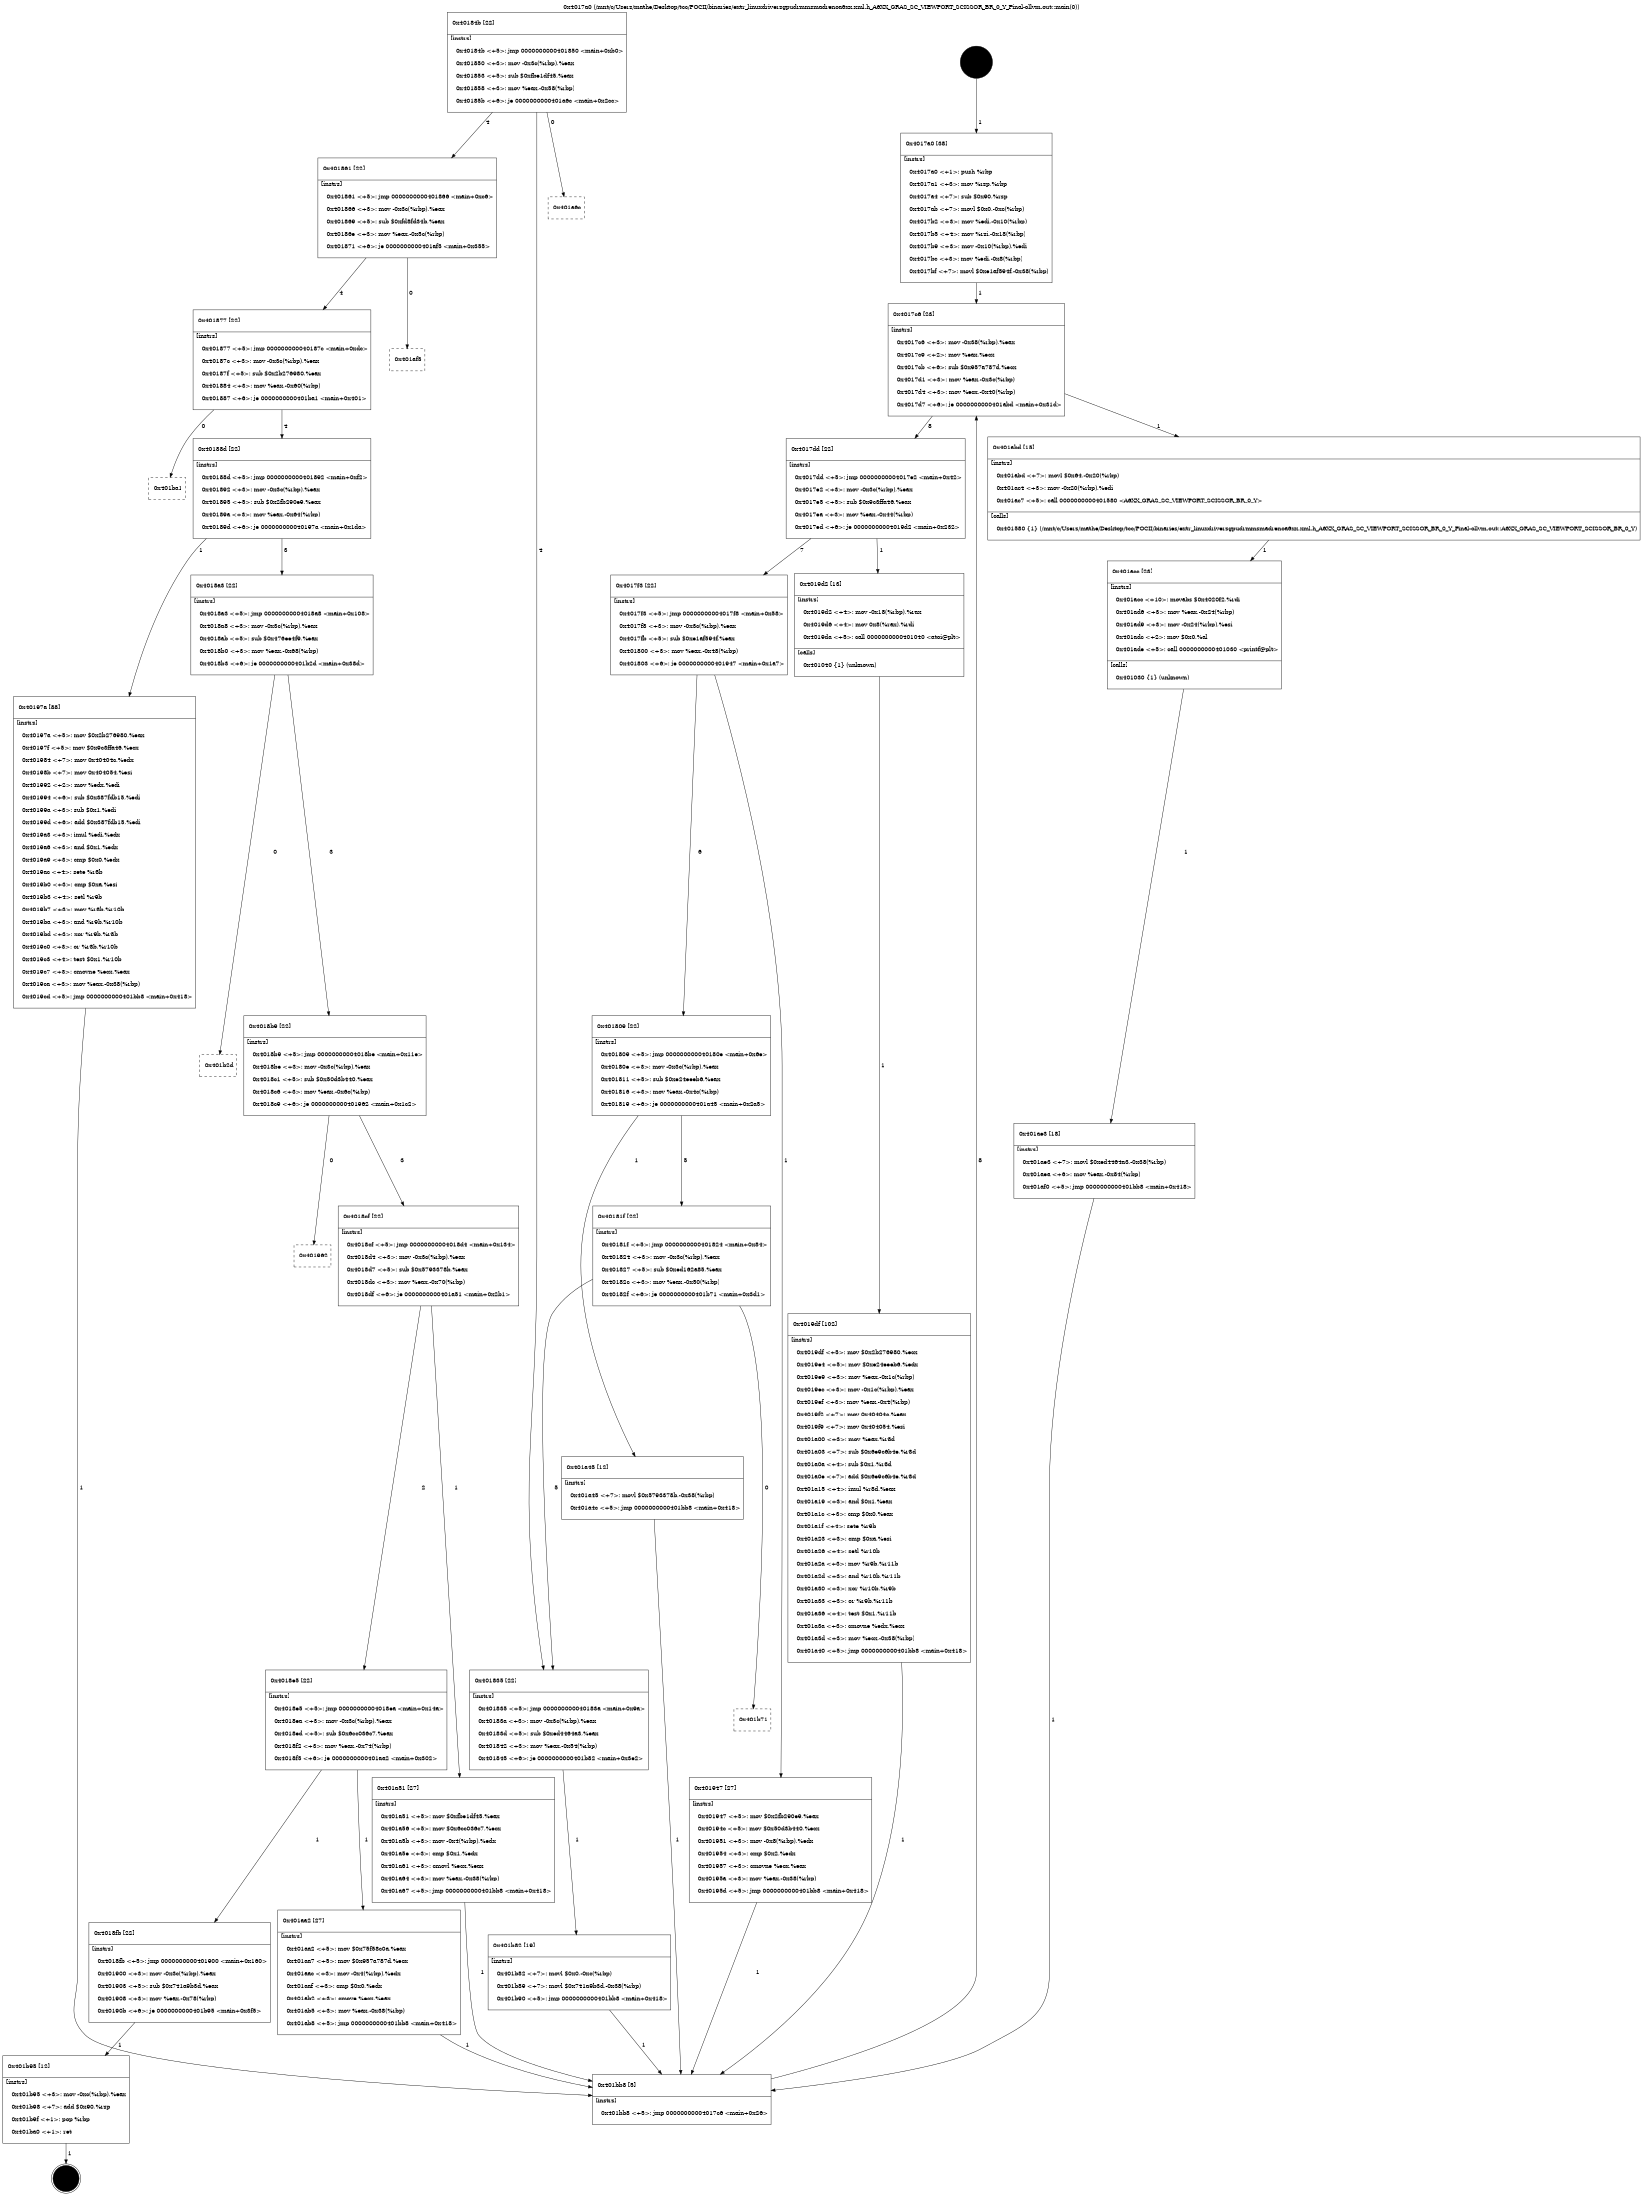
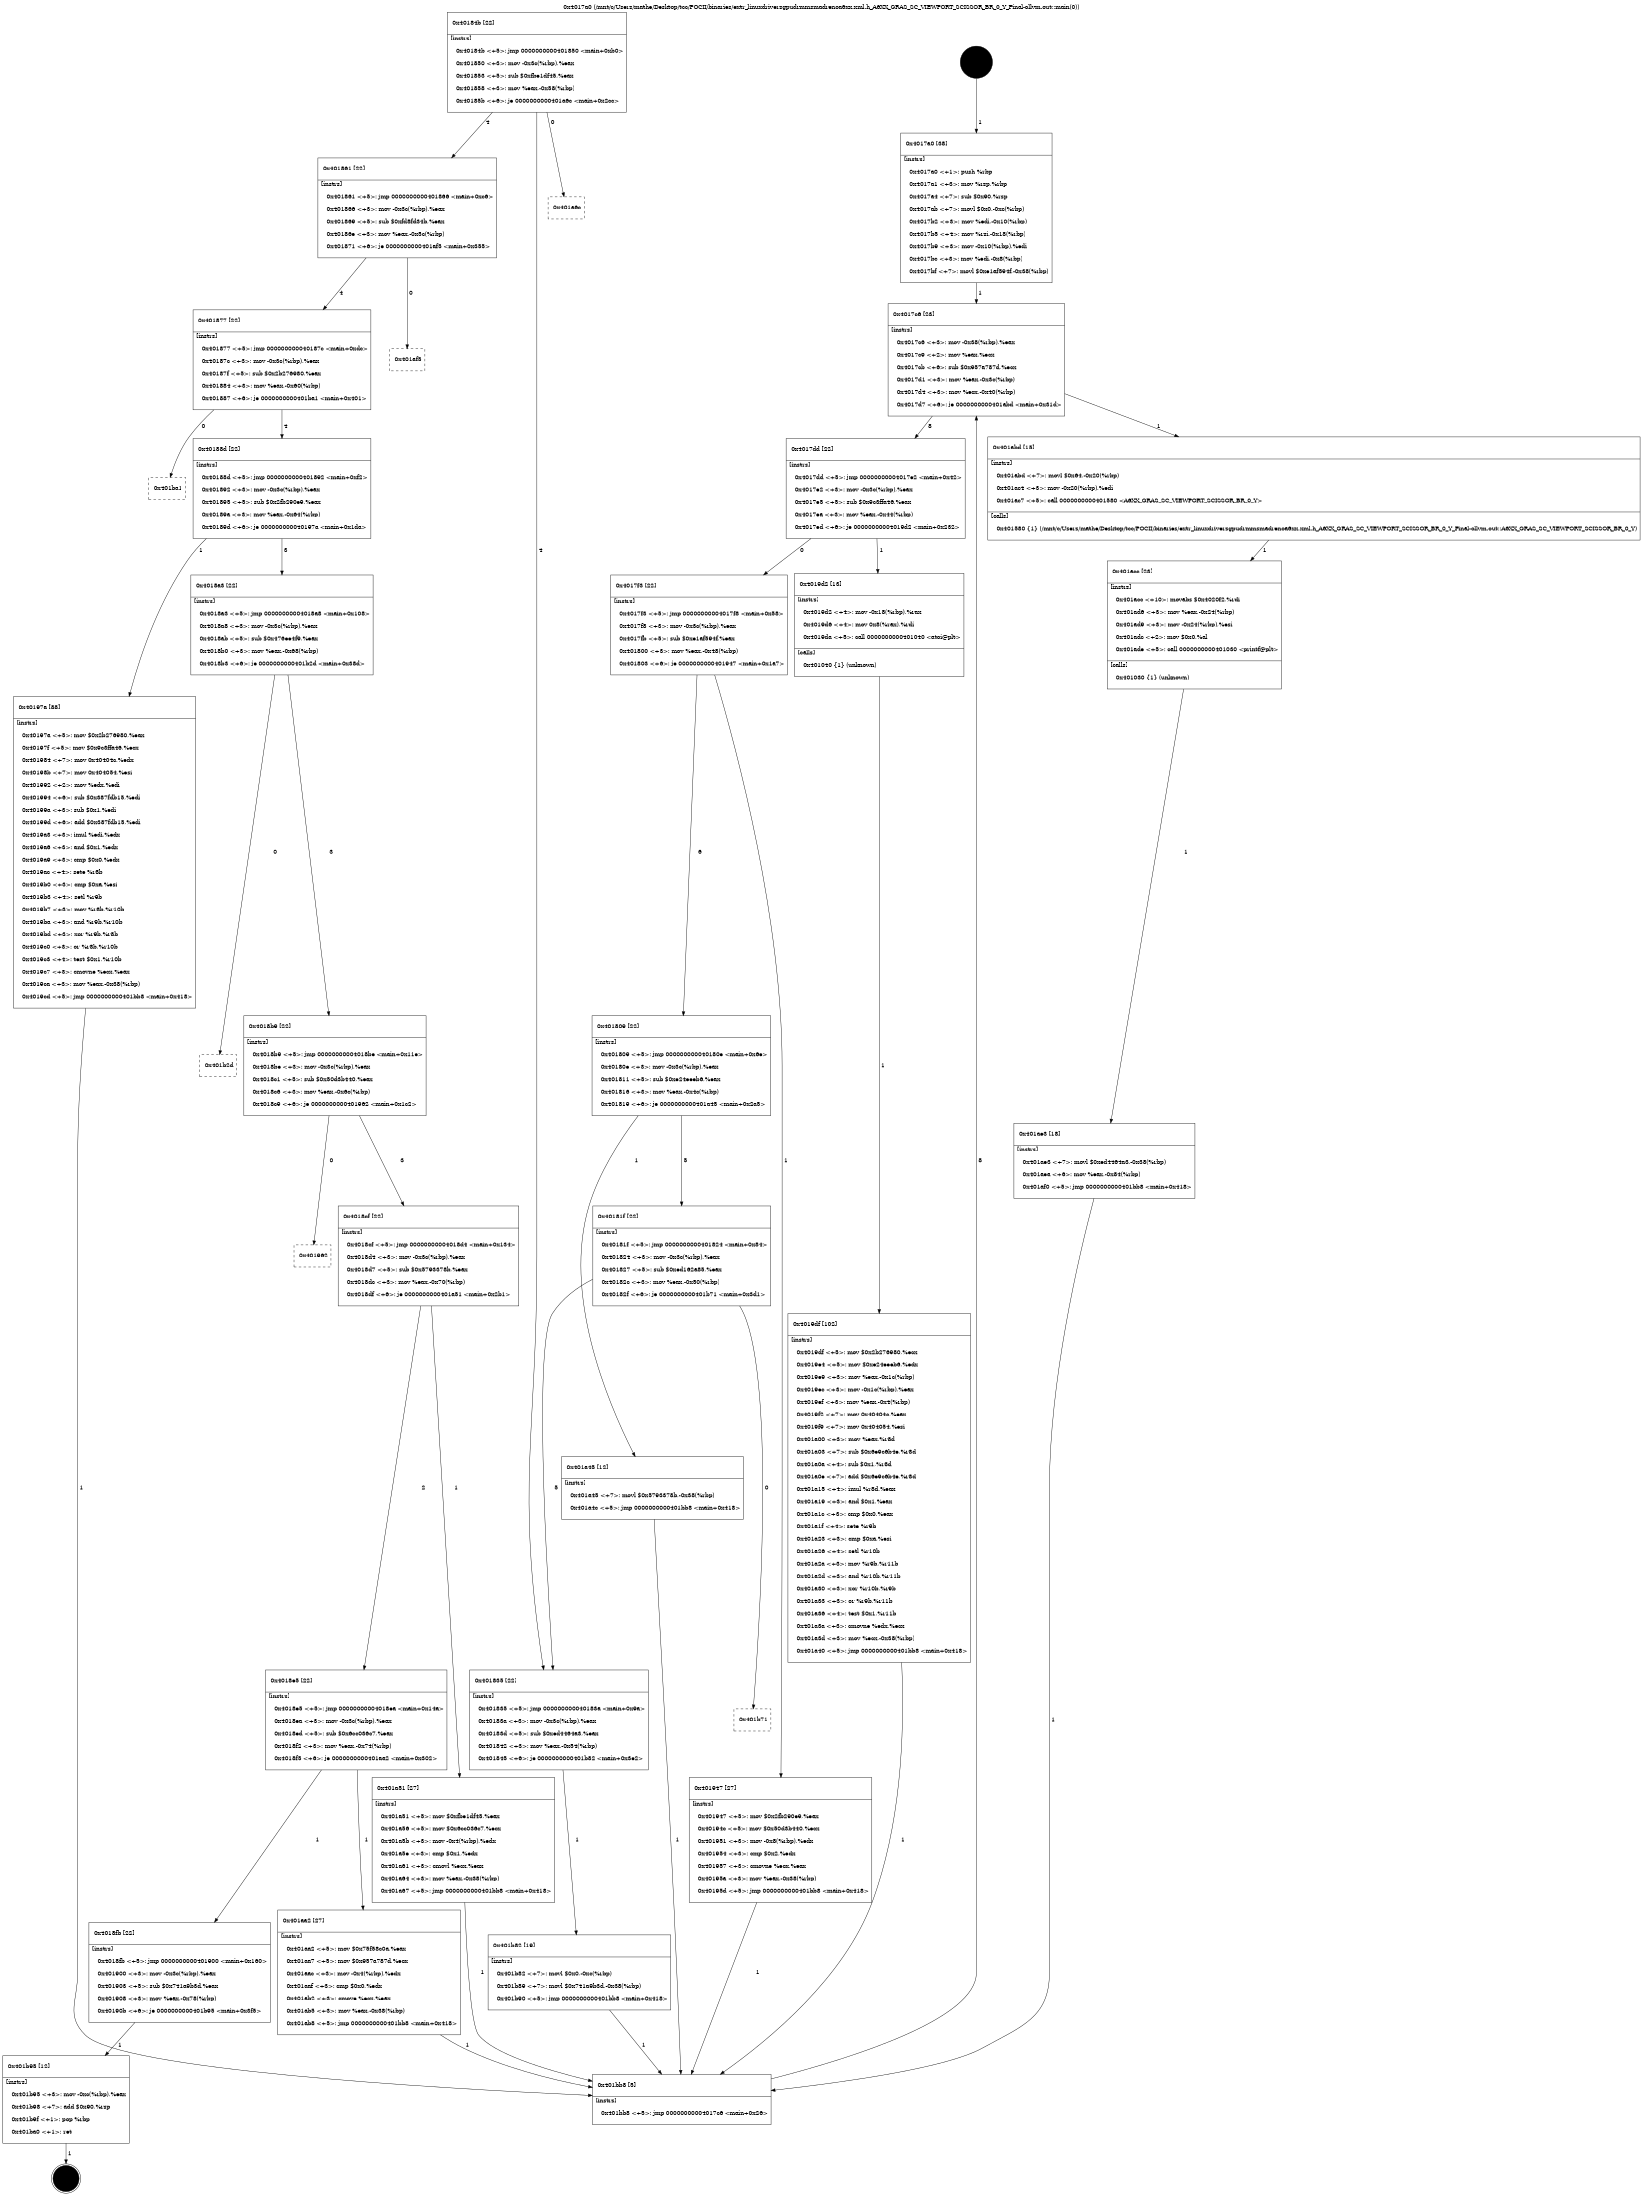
(801, 551) -> (801, 551)
